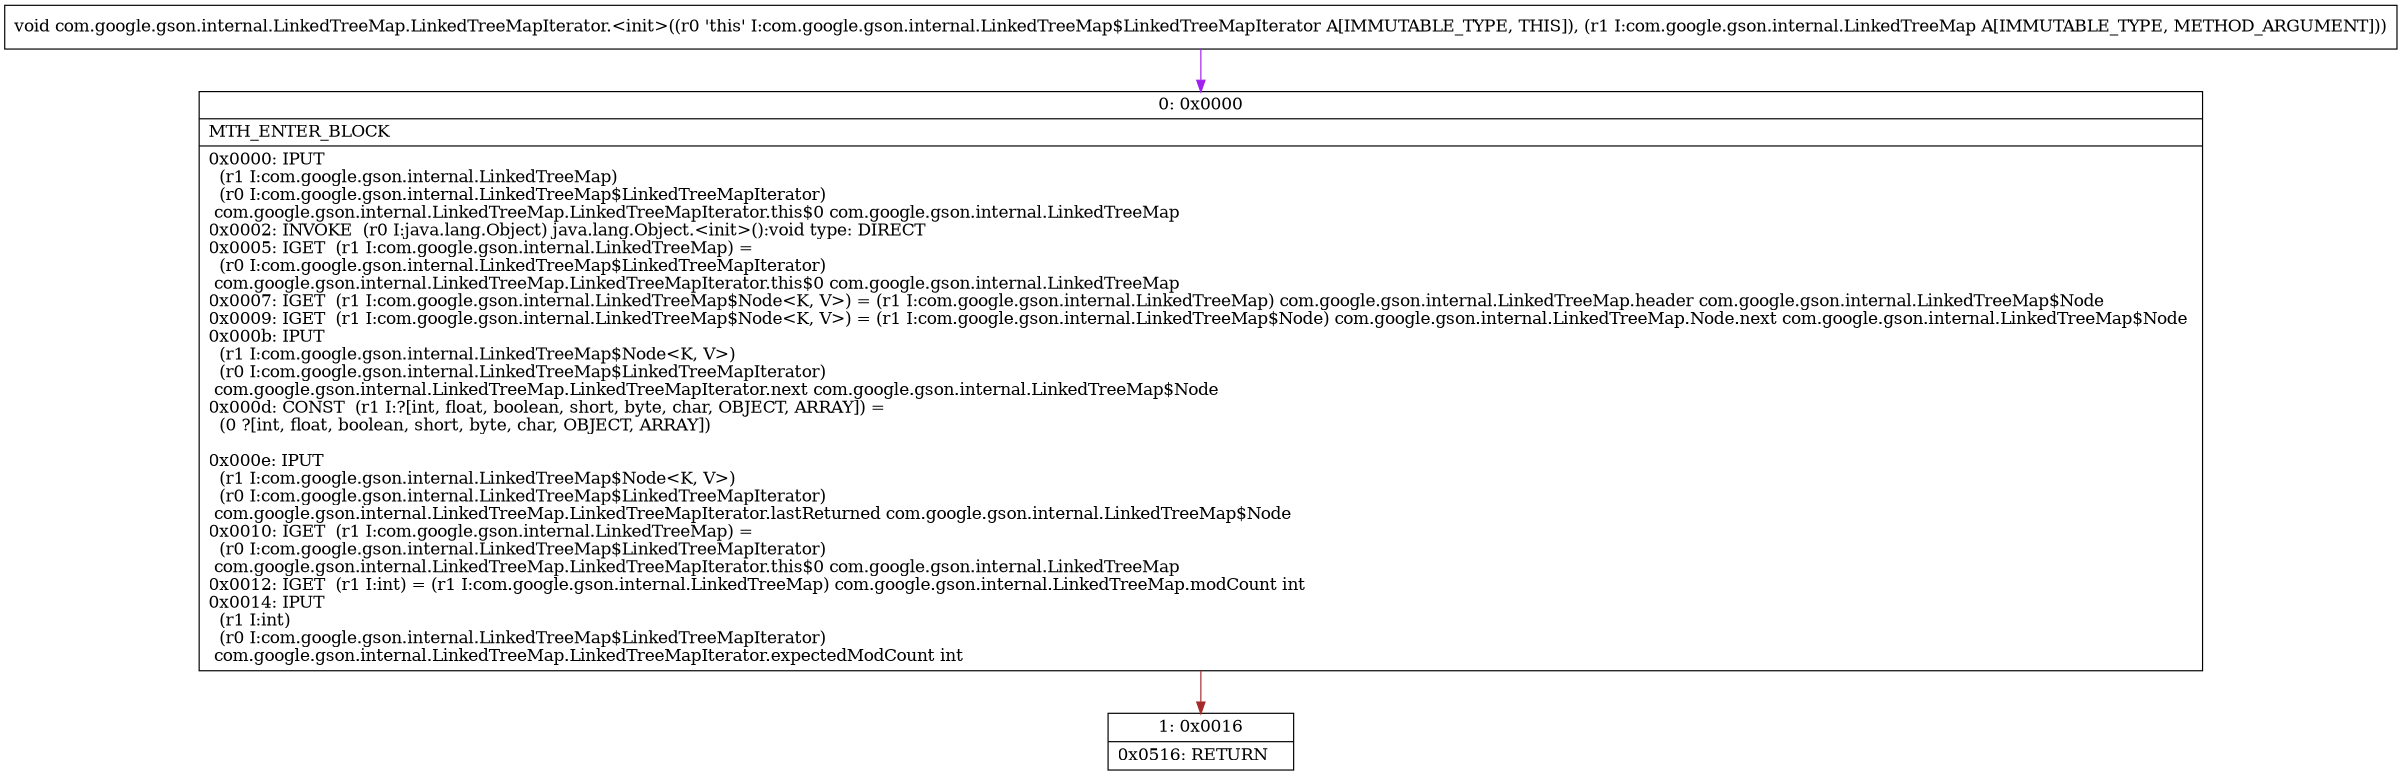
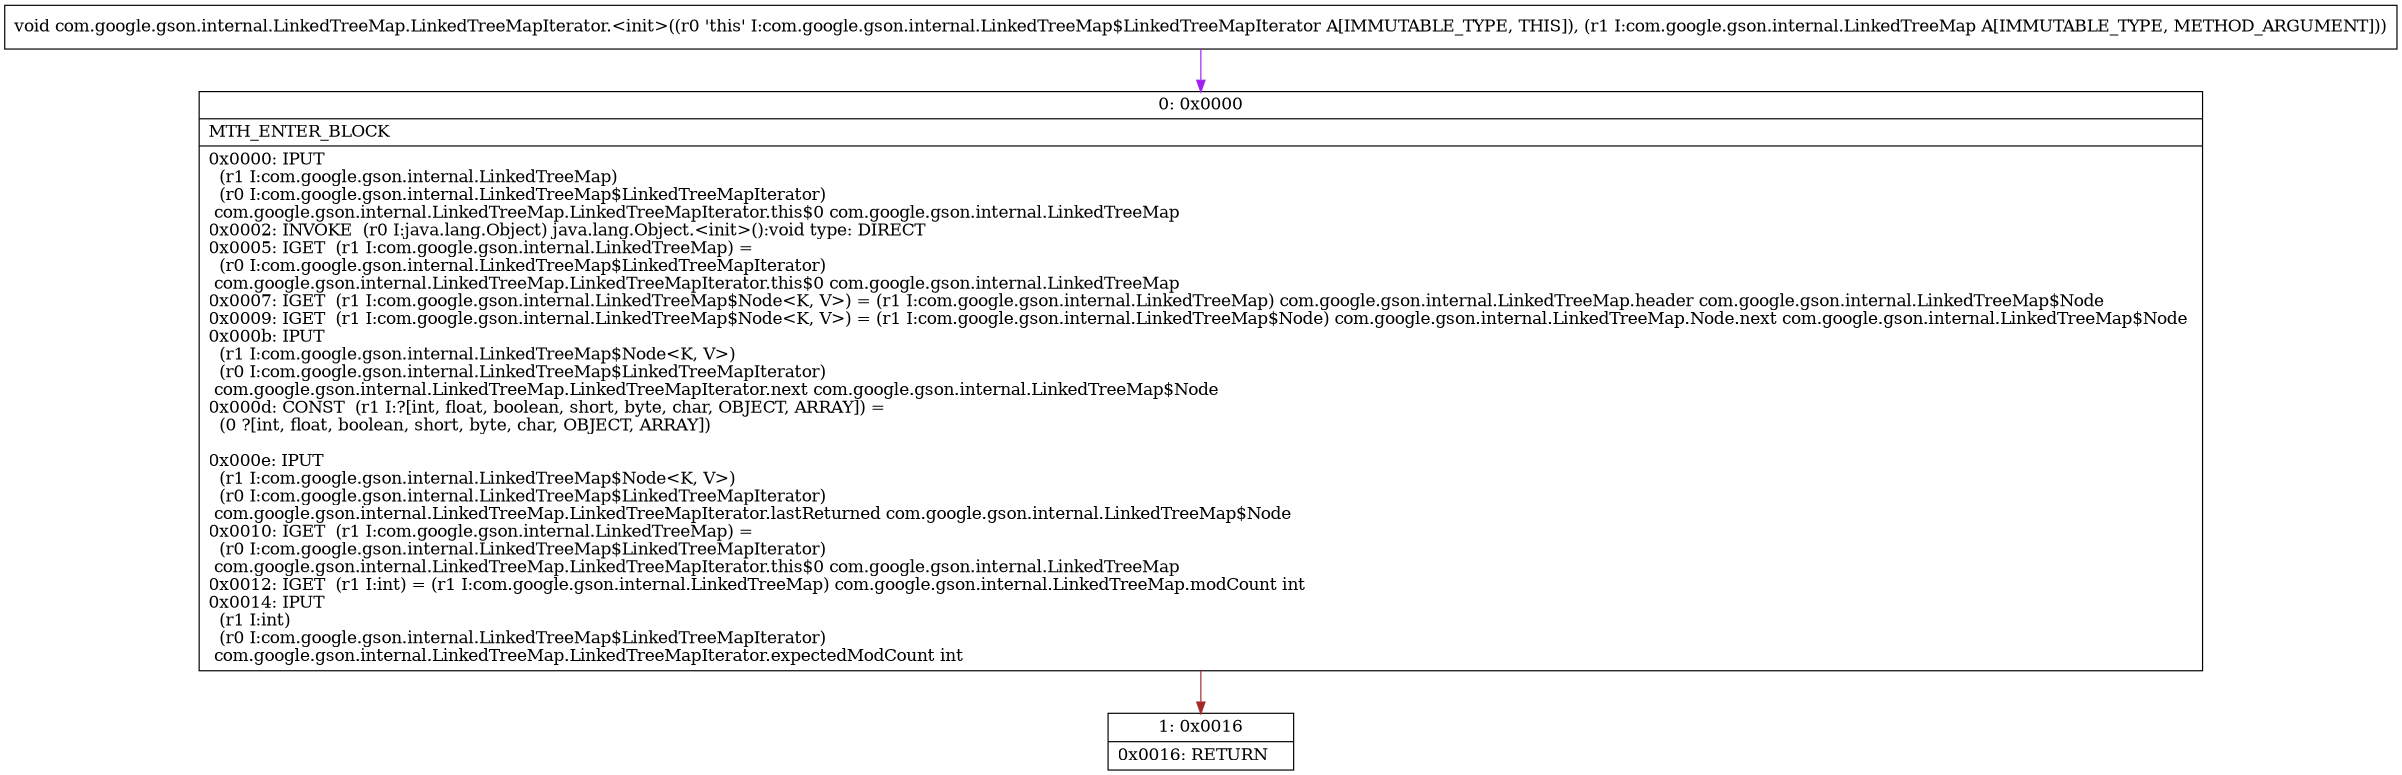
(1201, 755) -> (1201, 755)
